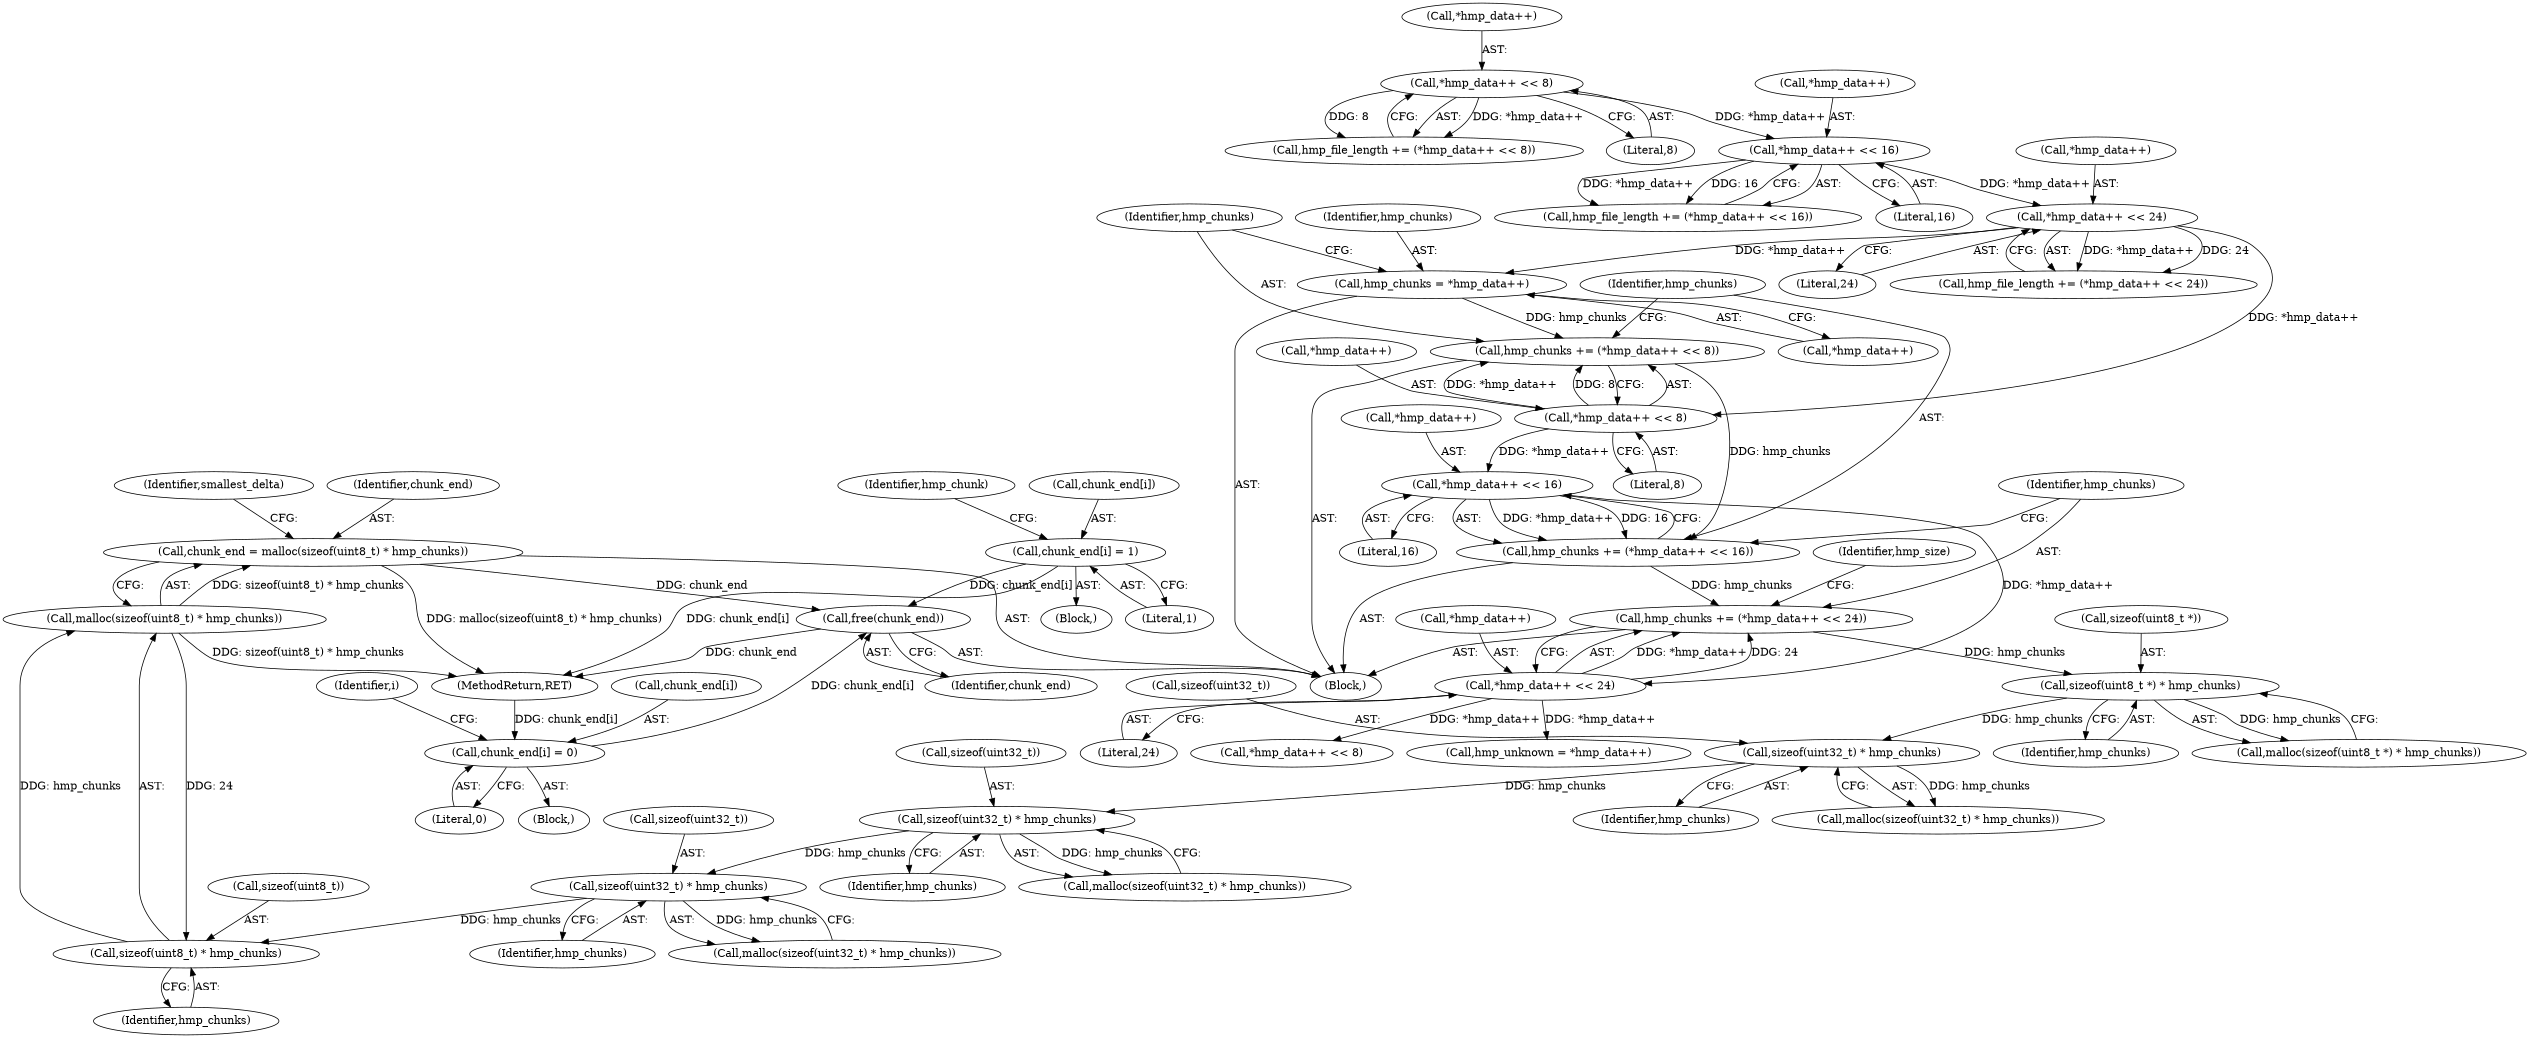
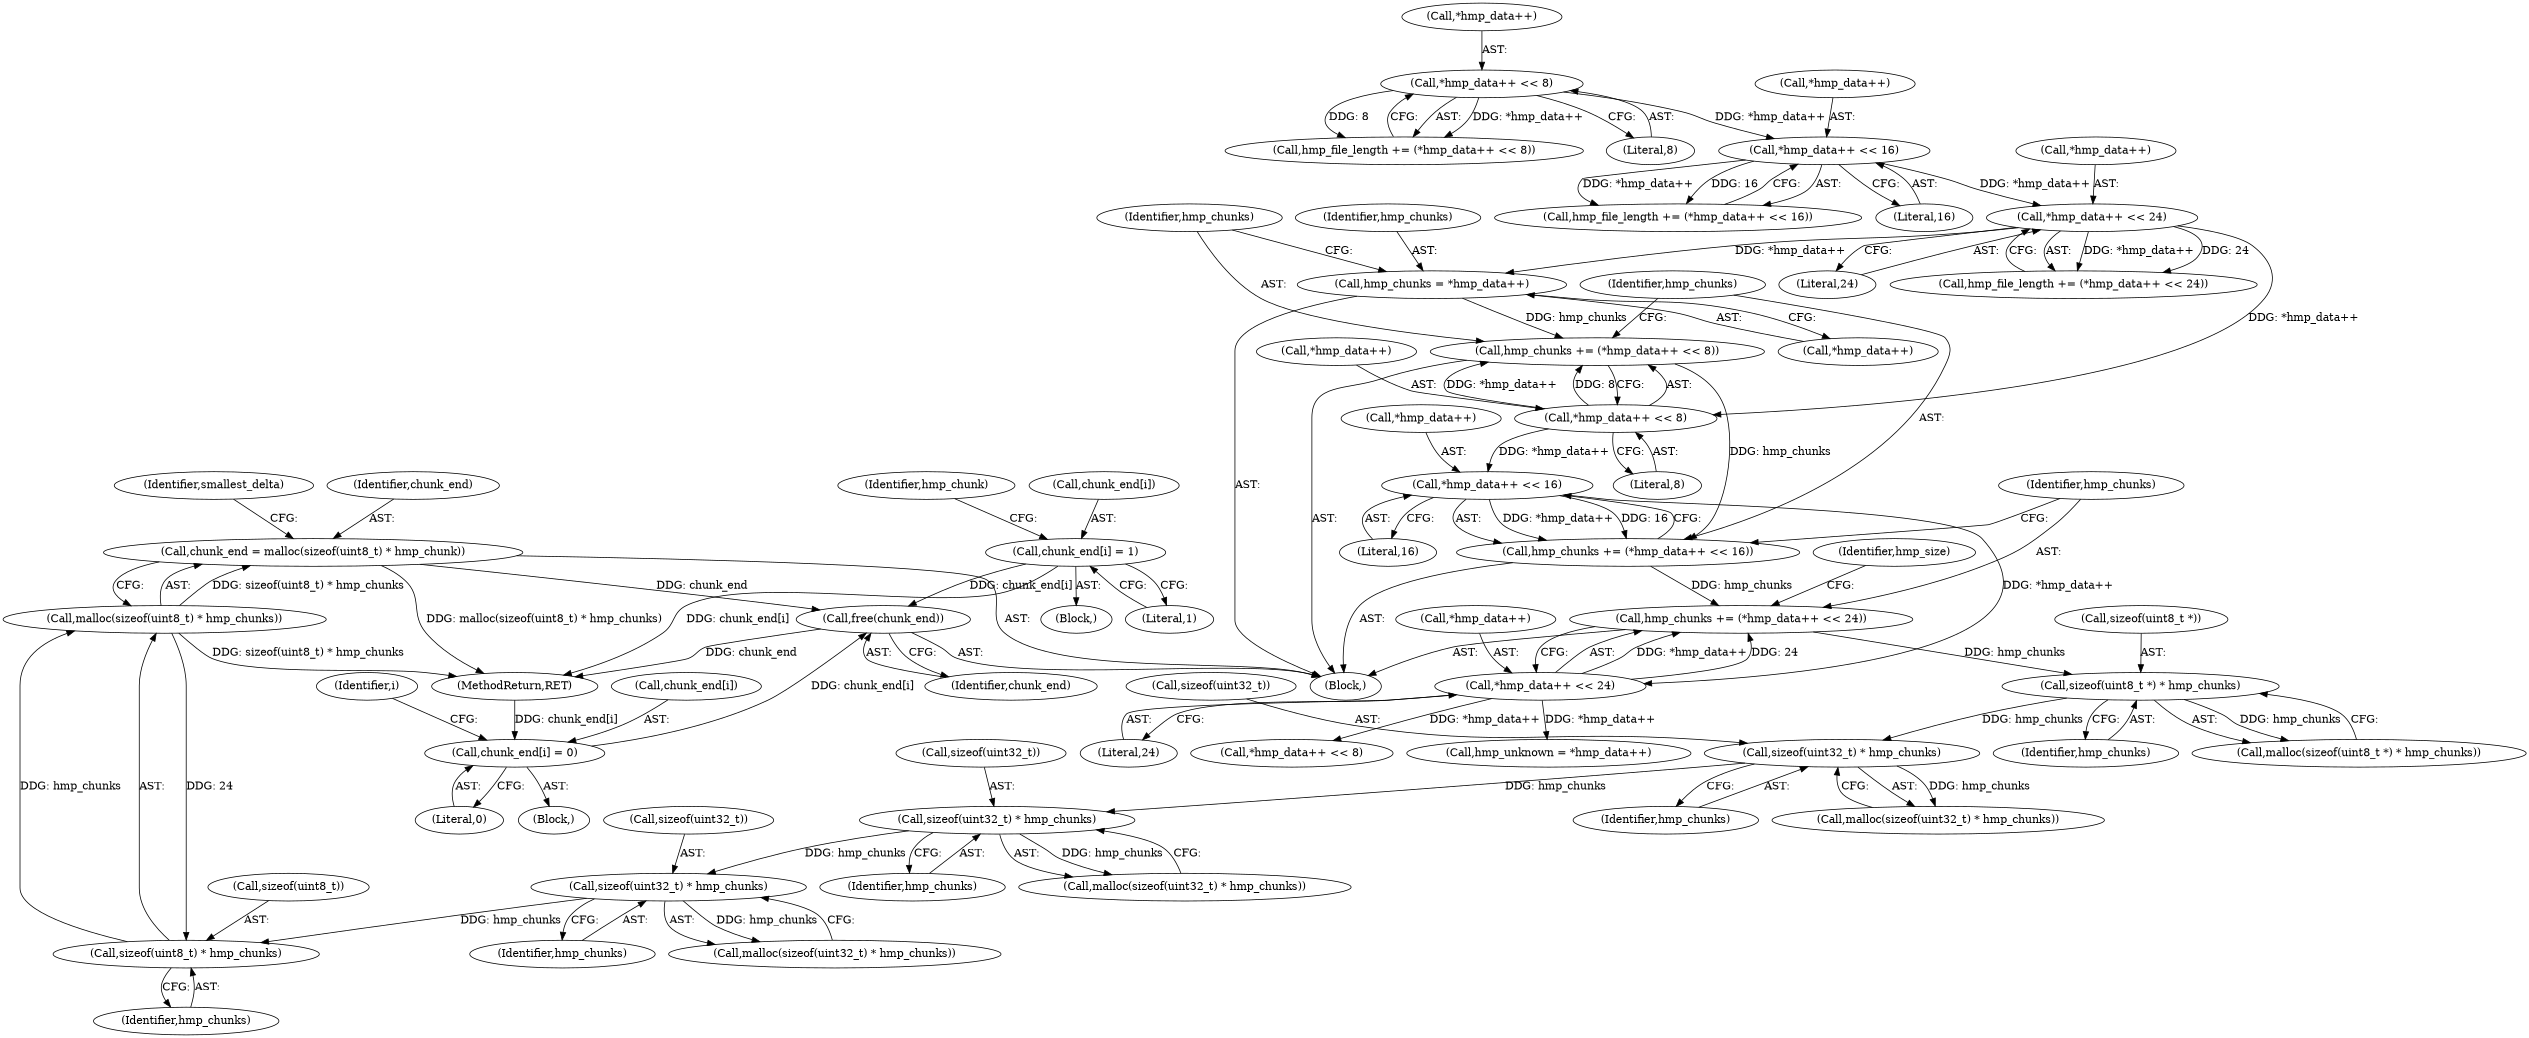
(313, 552) -> (313, 552)
(1135, 586) -> (1135, 586)
